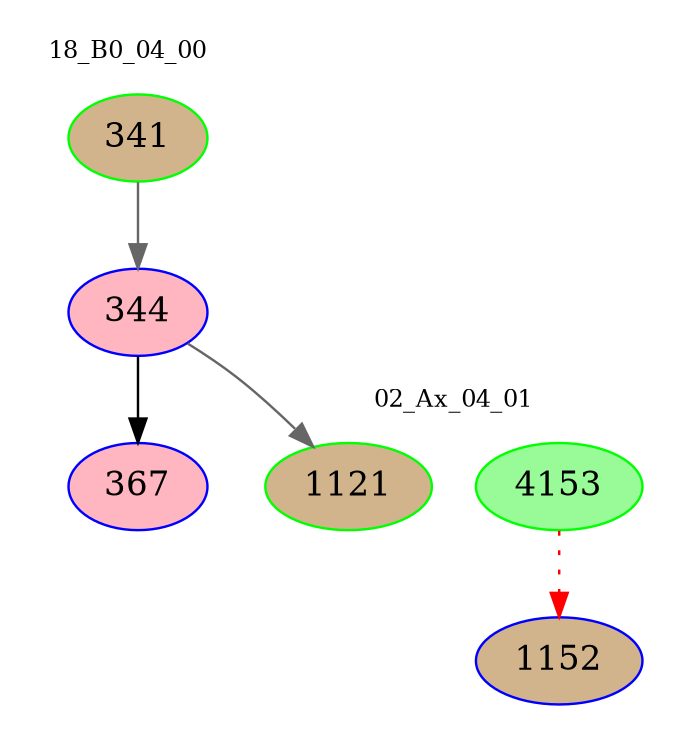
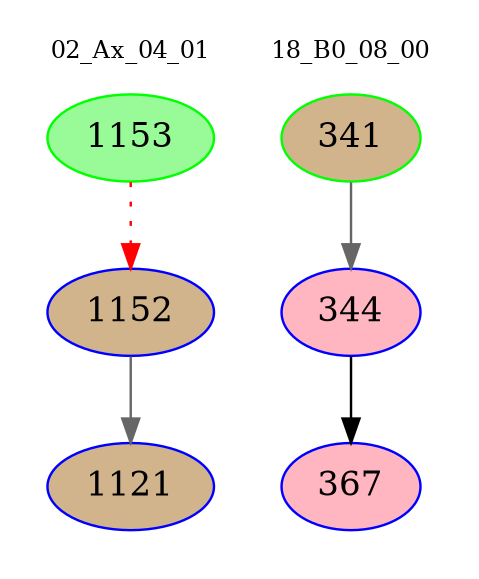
(128, 52) -> (351, 52)
(262, 399) -> (131, 388)
(349, 487) -> (131, 487)
(559, 487) -> (131, 138)
